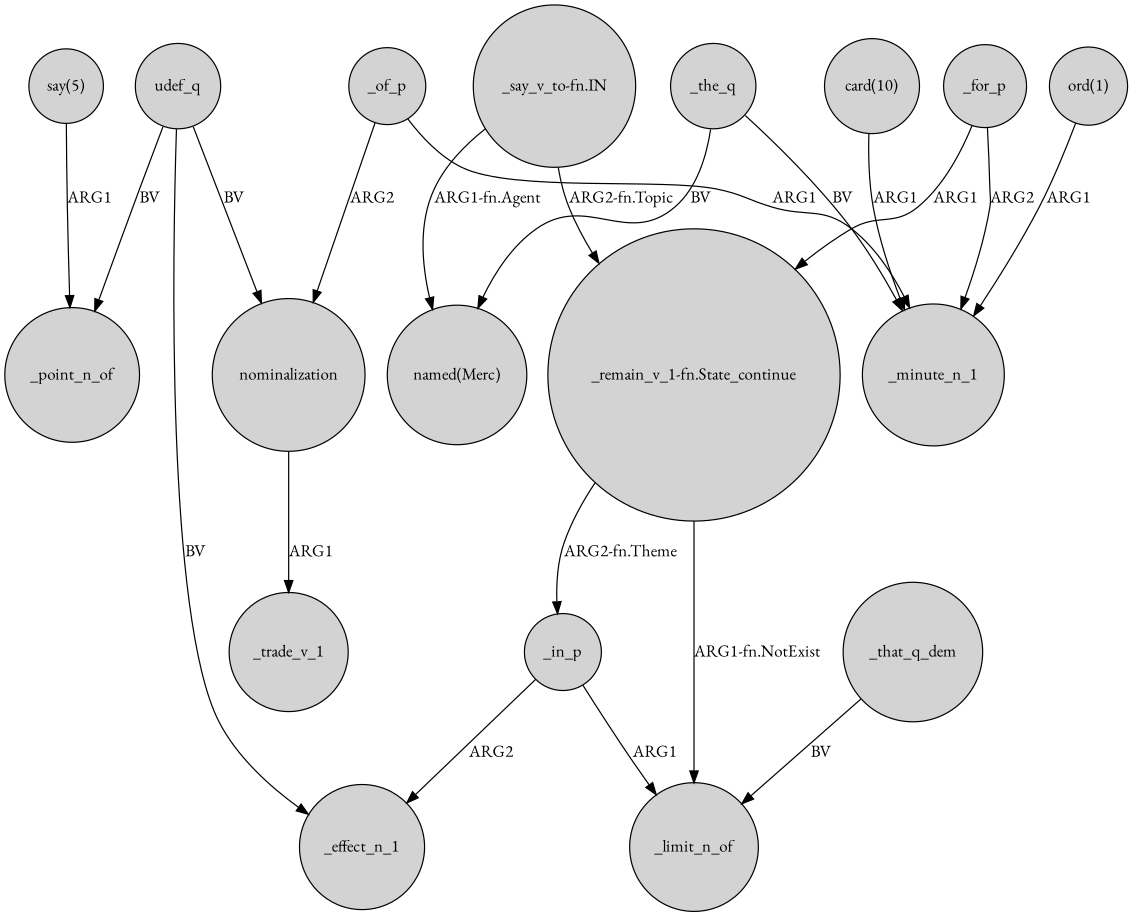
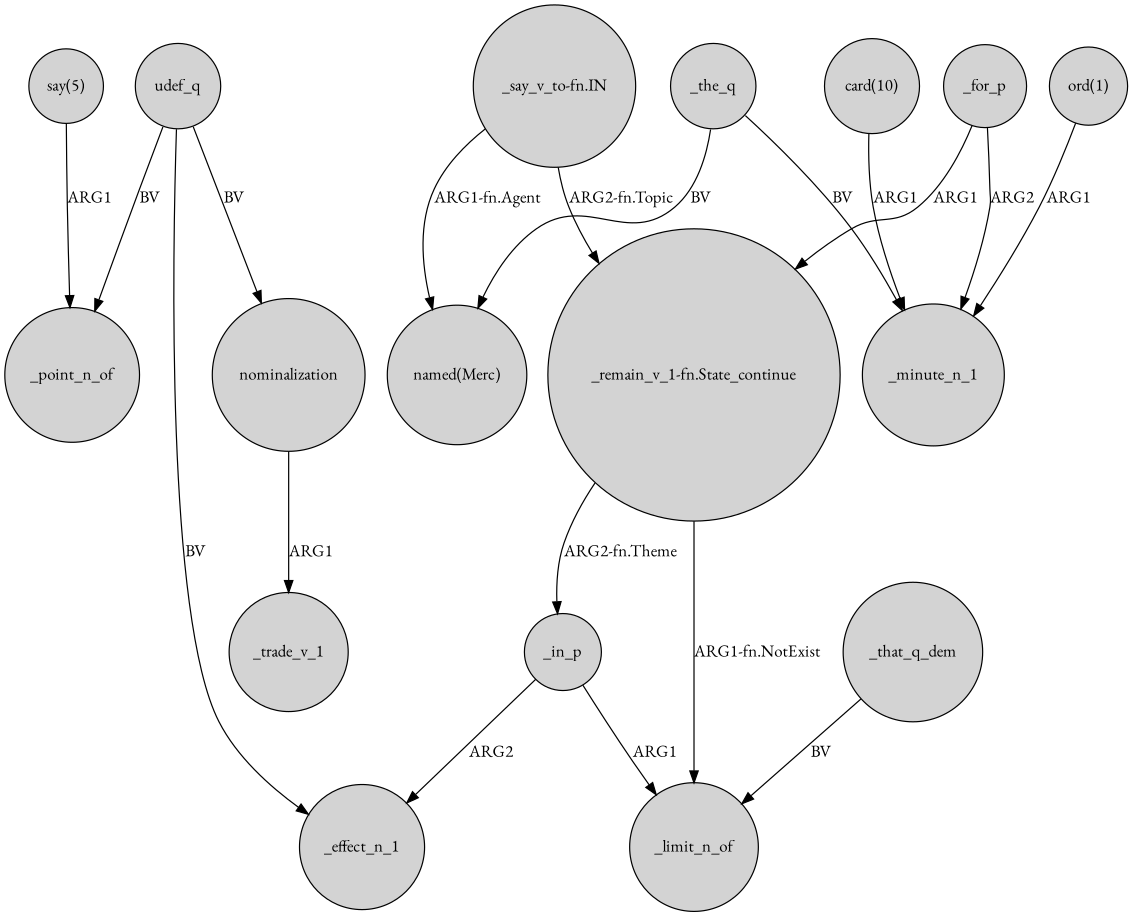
(387, 86) -> none
